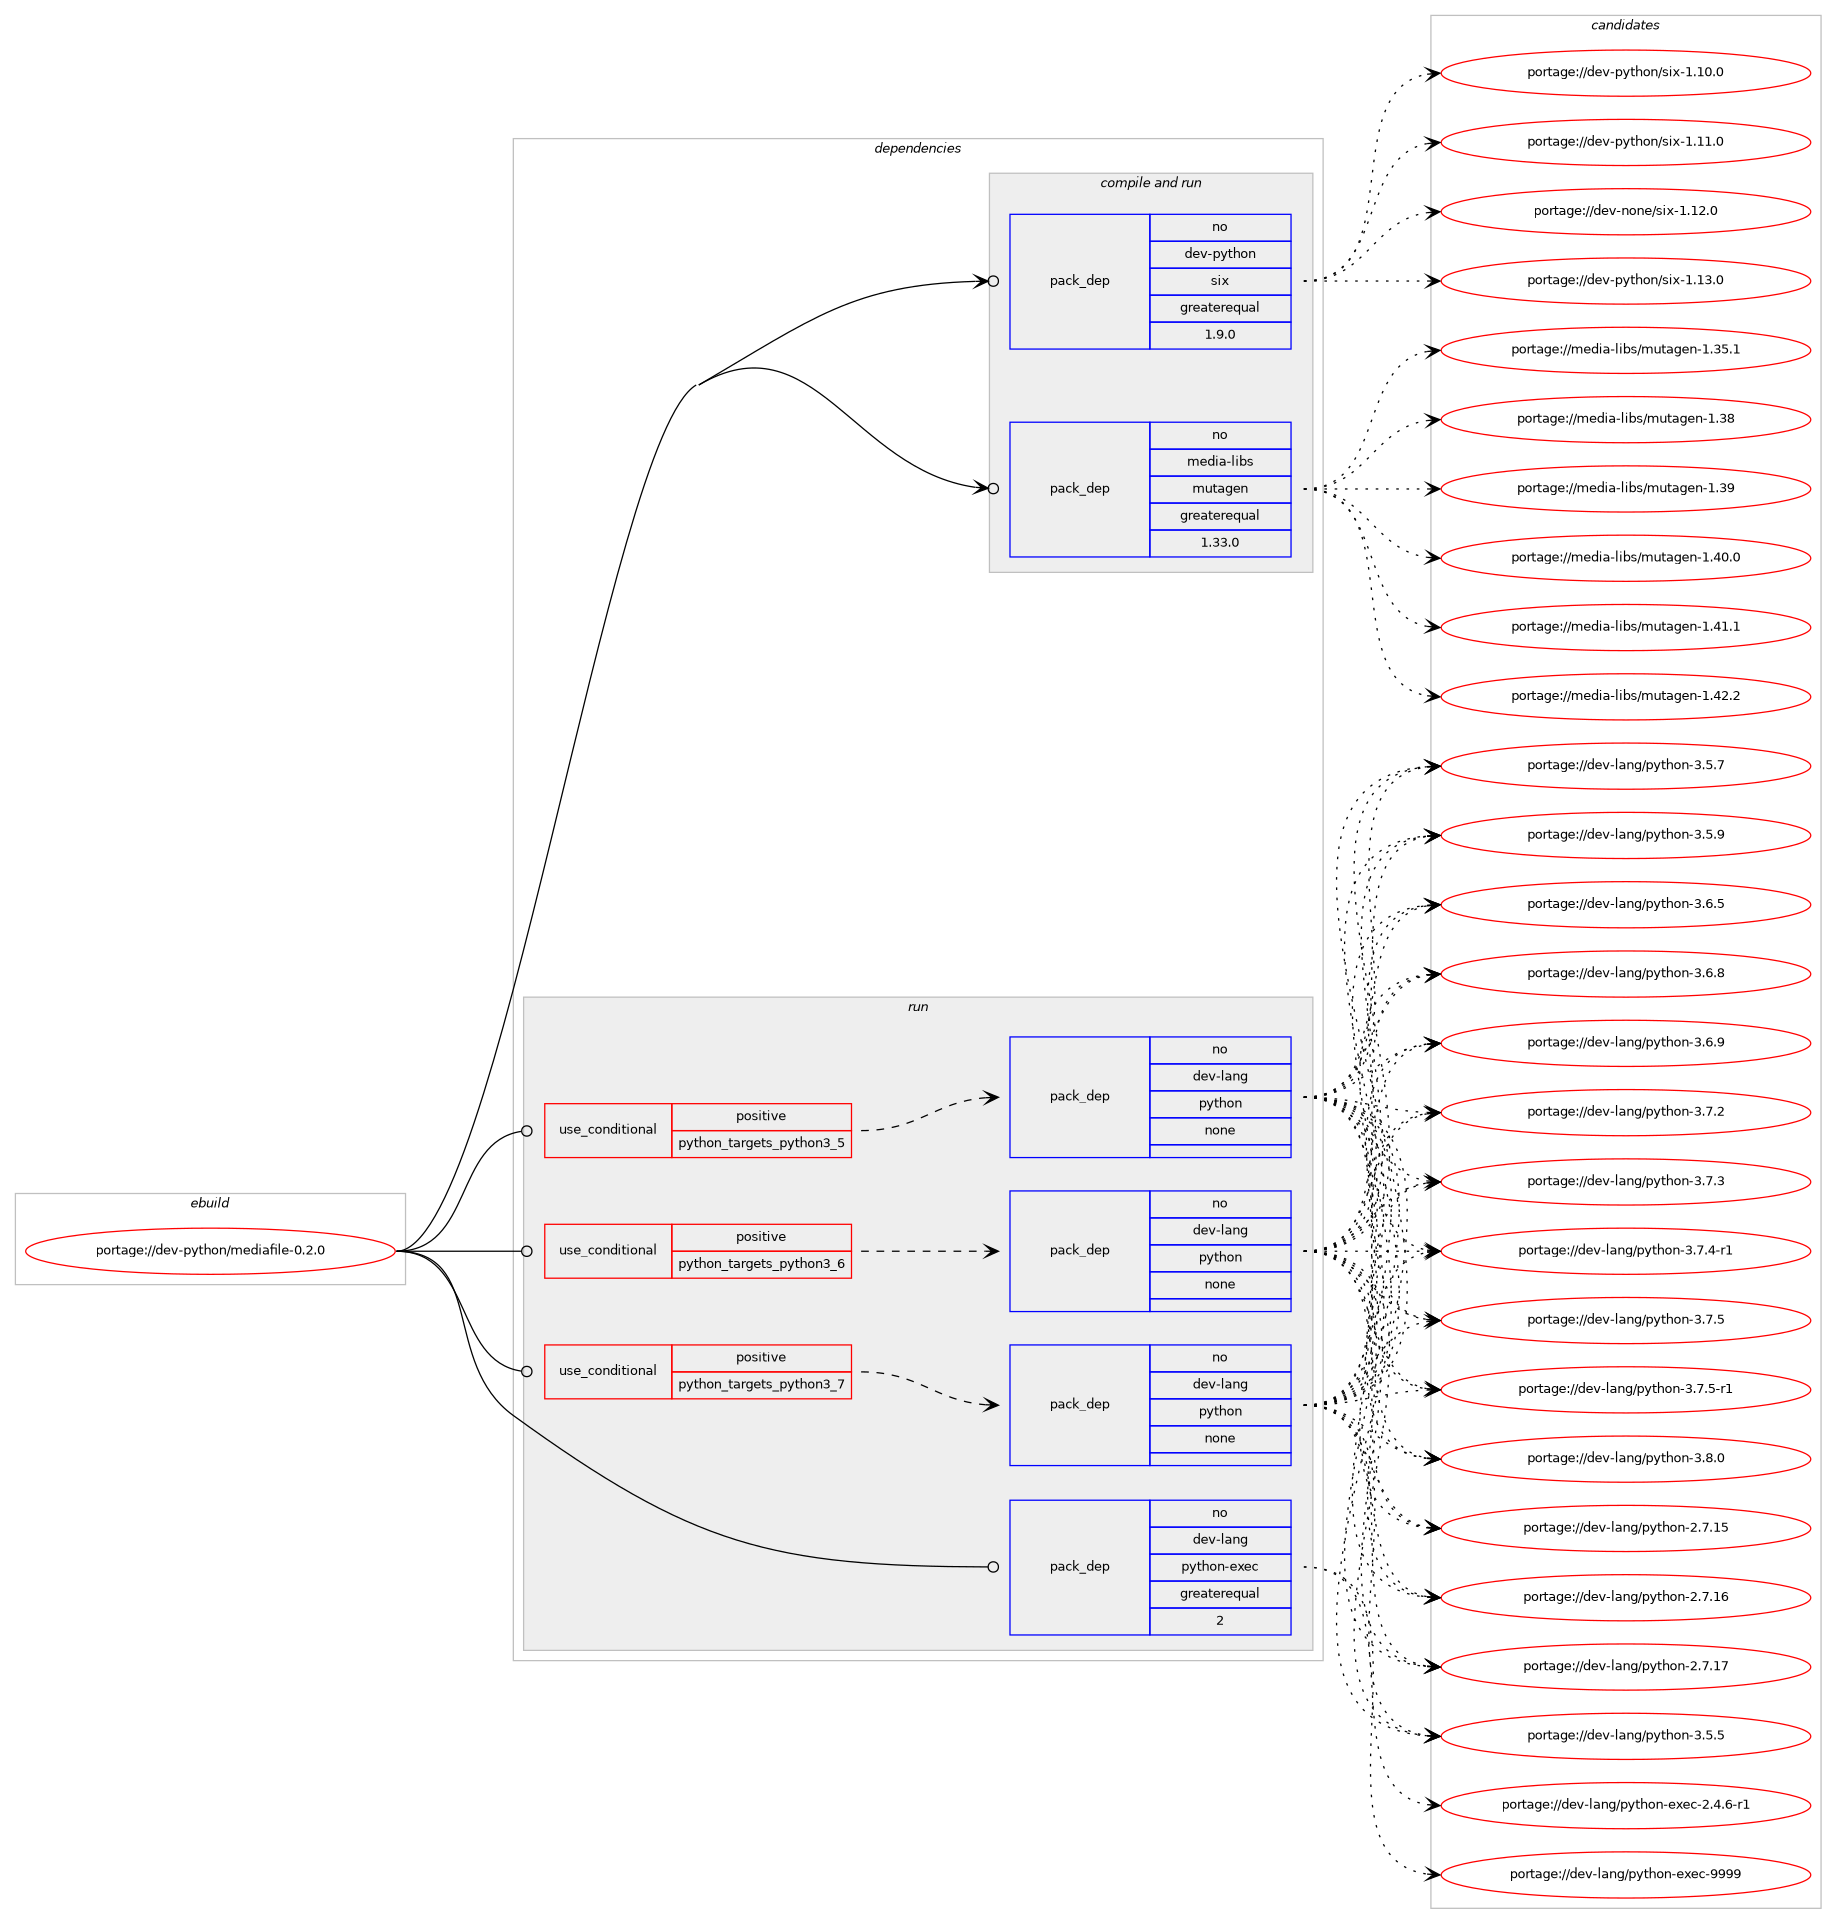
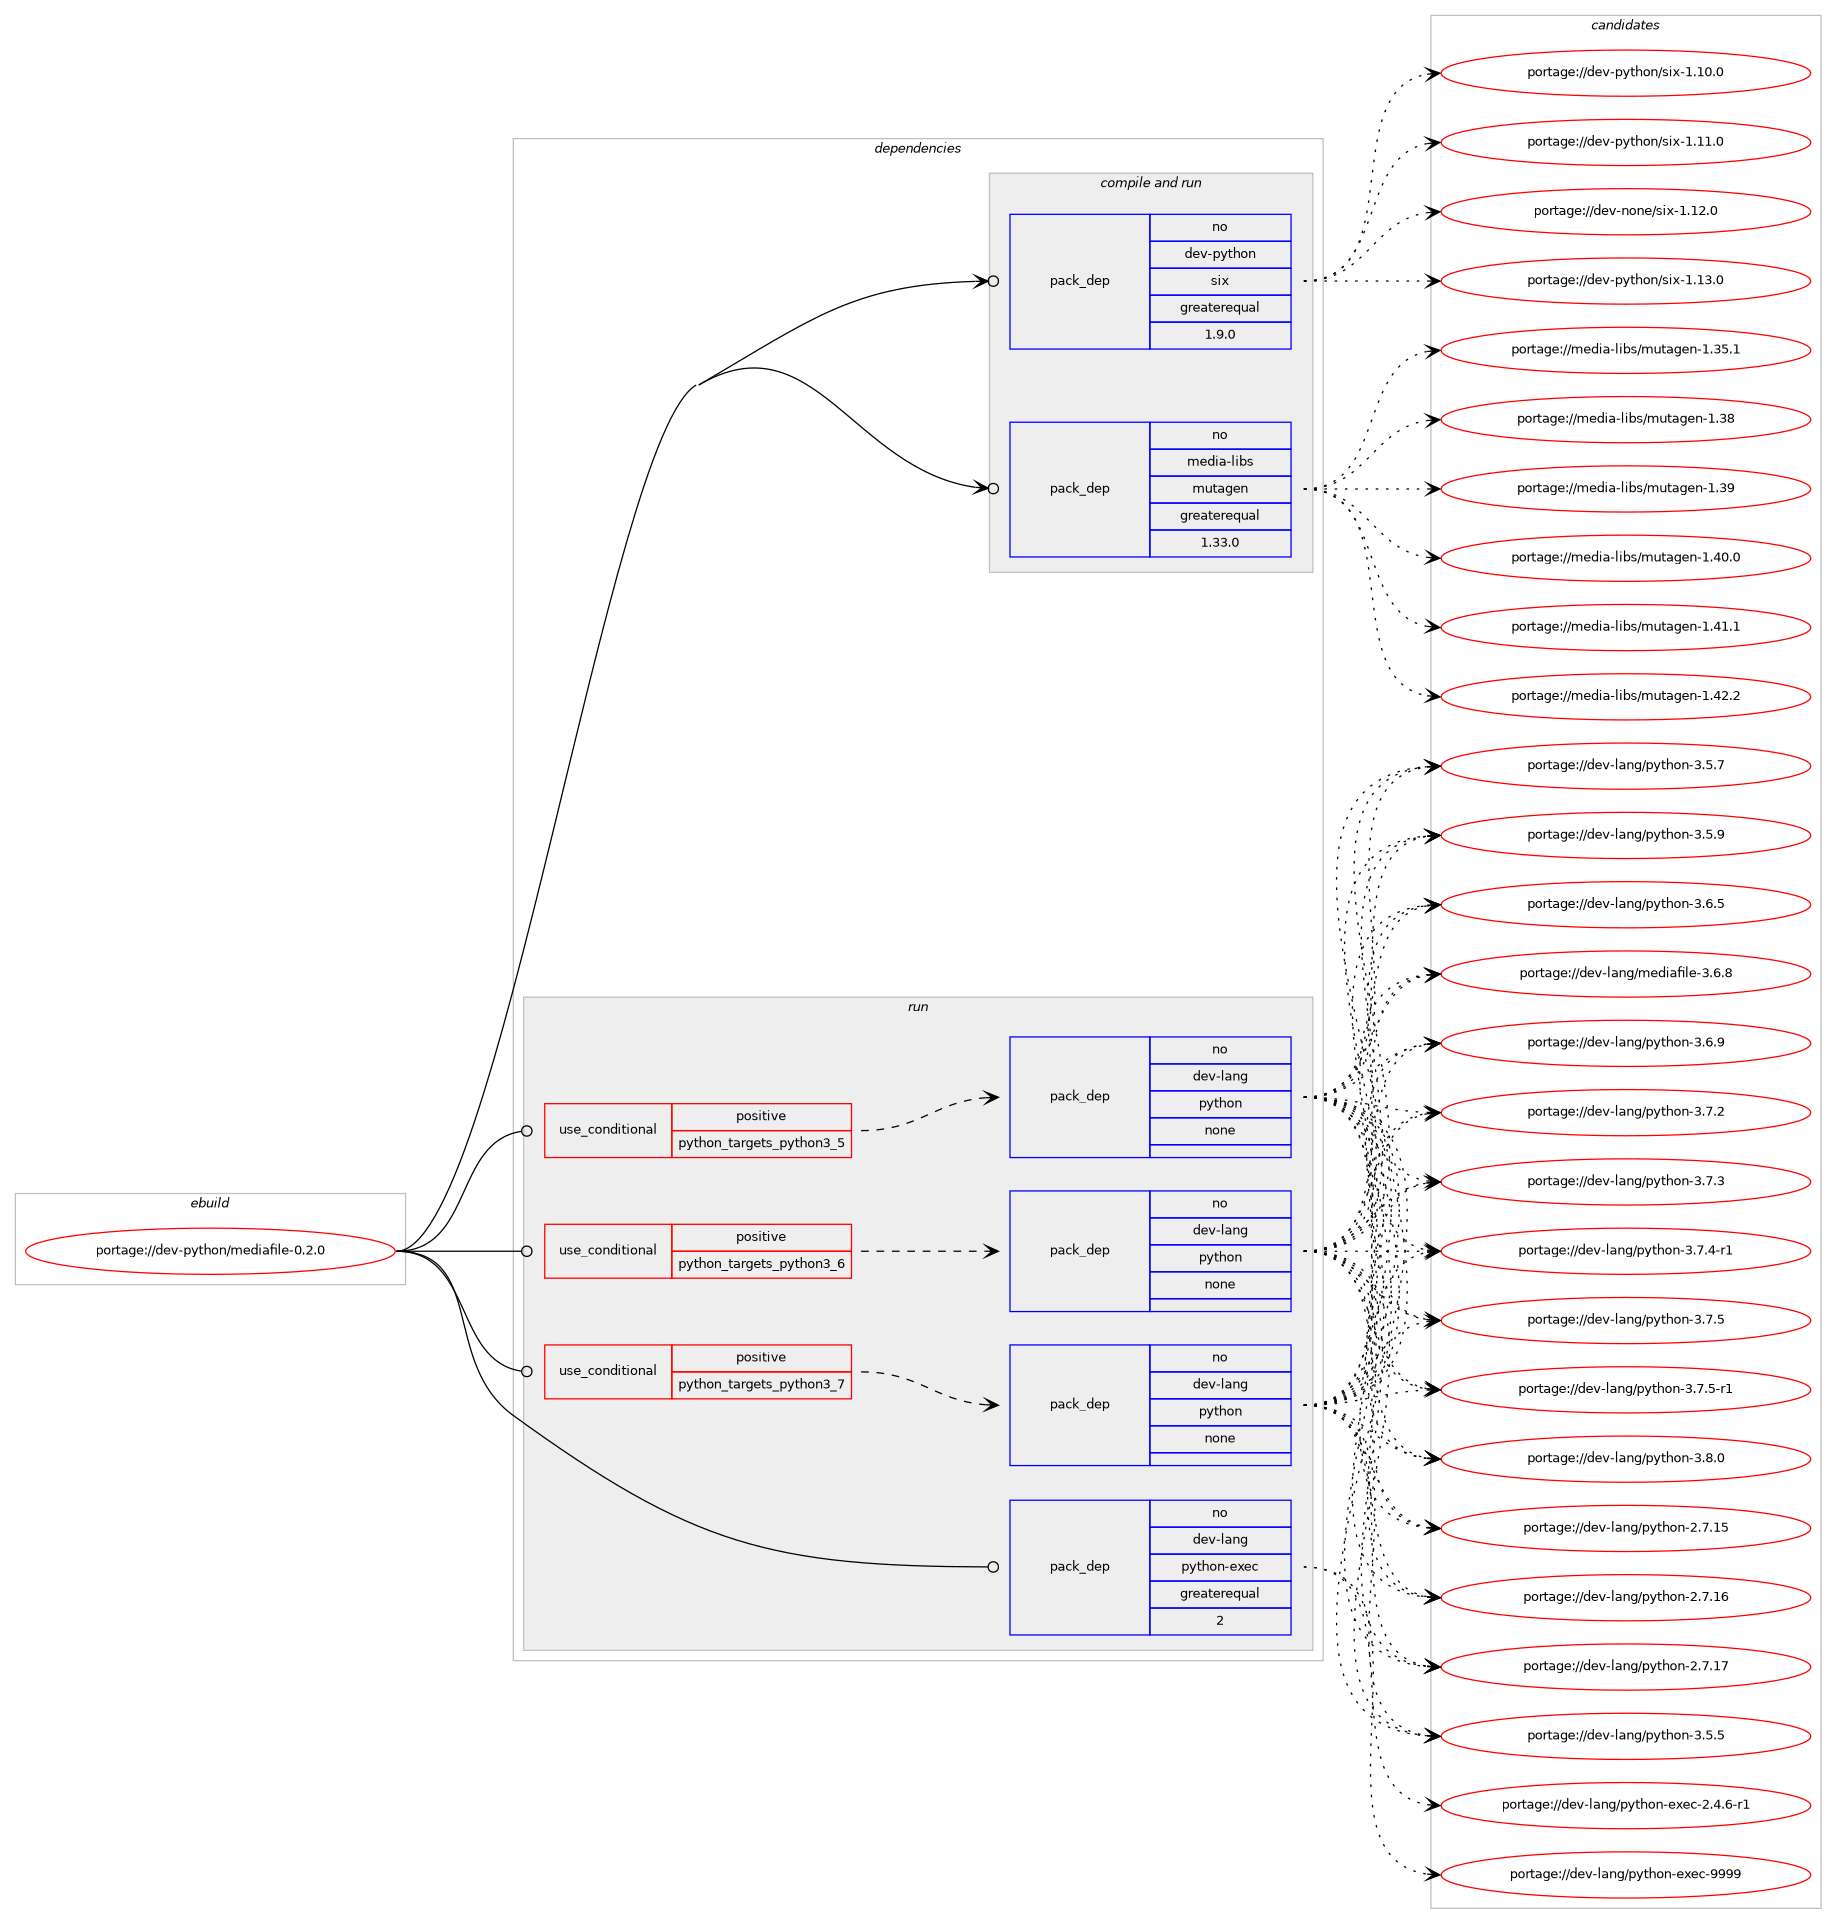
(1626, 974) -> (1626, 974)
